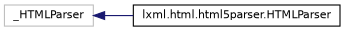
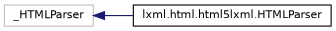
(237, 16) -> (232, 16)
